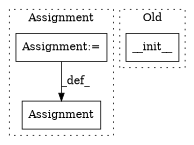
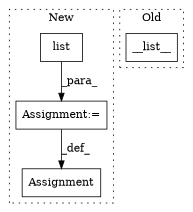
(61, 18) -> (61, 18)
none -> (61, 47)
(152, 47) -> (152, 47)
